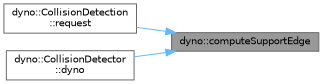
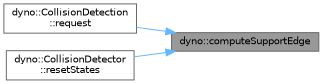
(70, 65) -> (70, 65)
